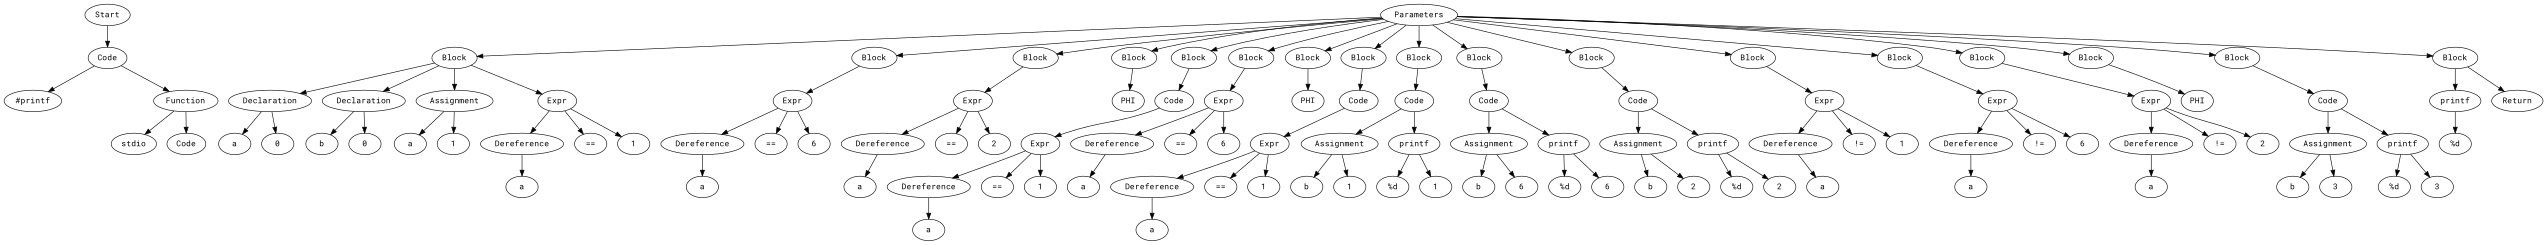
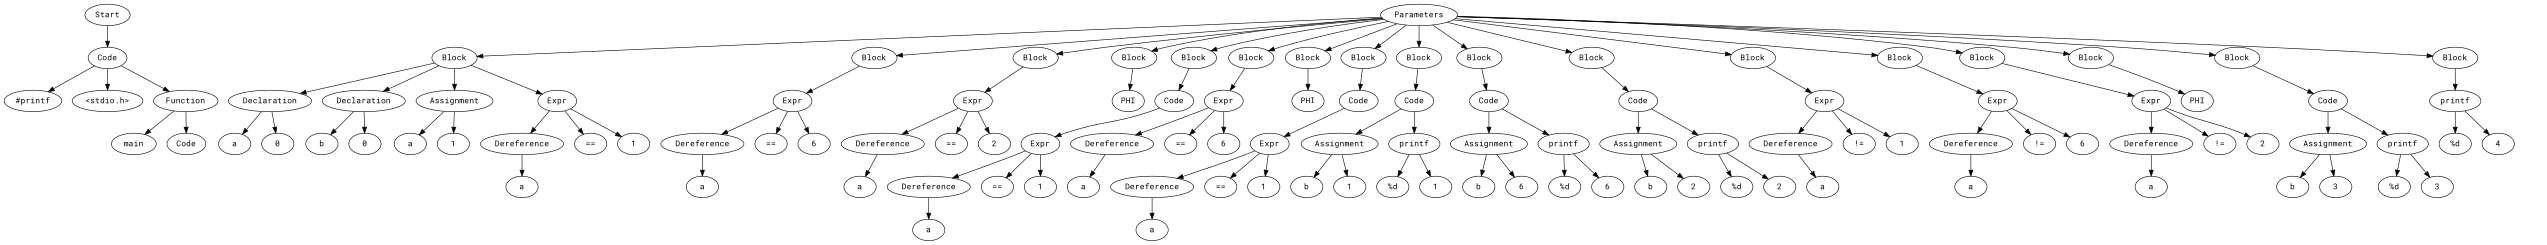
none -> (108, 101)
(2517, 101) -> none
(134, 144) -> (134, 144)
none -> (2498, 144)
